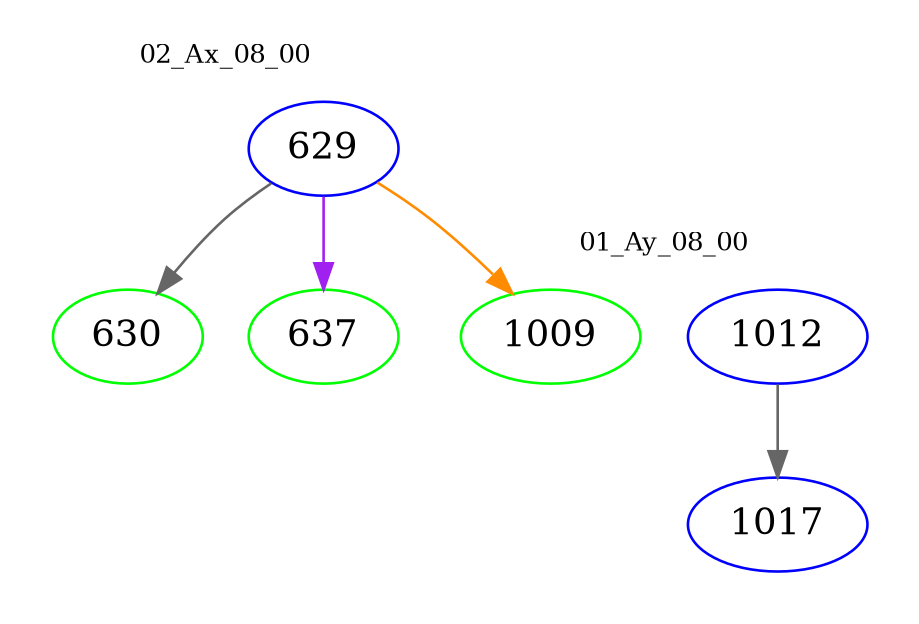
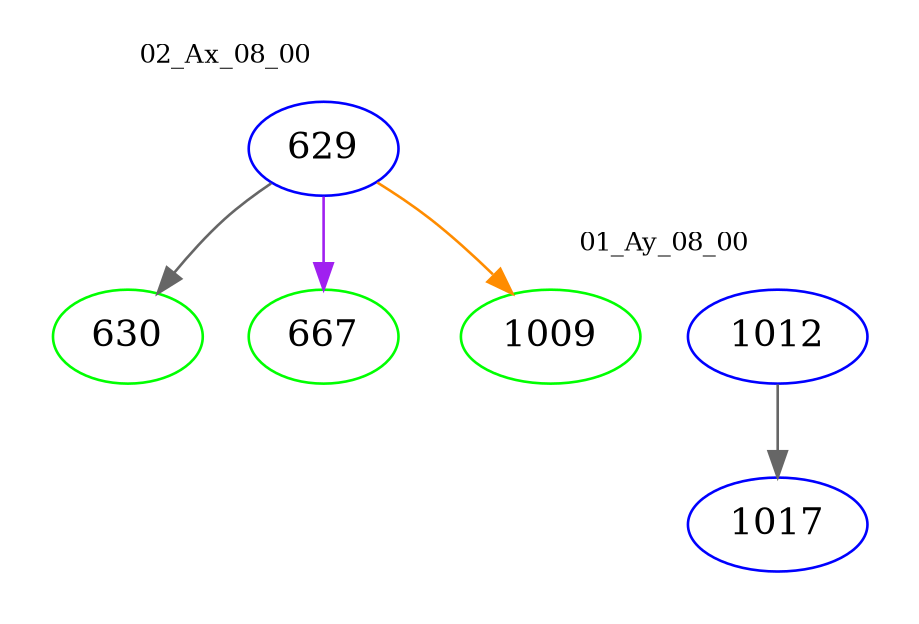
(324, 337) -> (324, 337)
